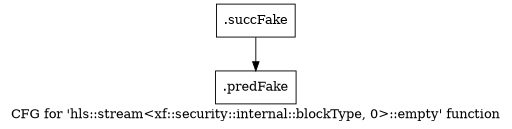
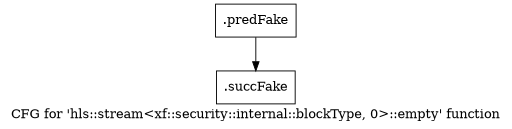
(256, 49) -> (256, 49)
